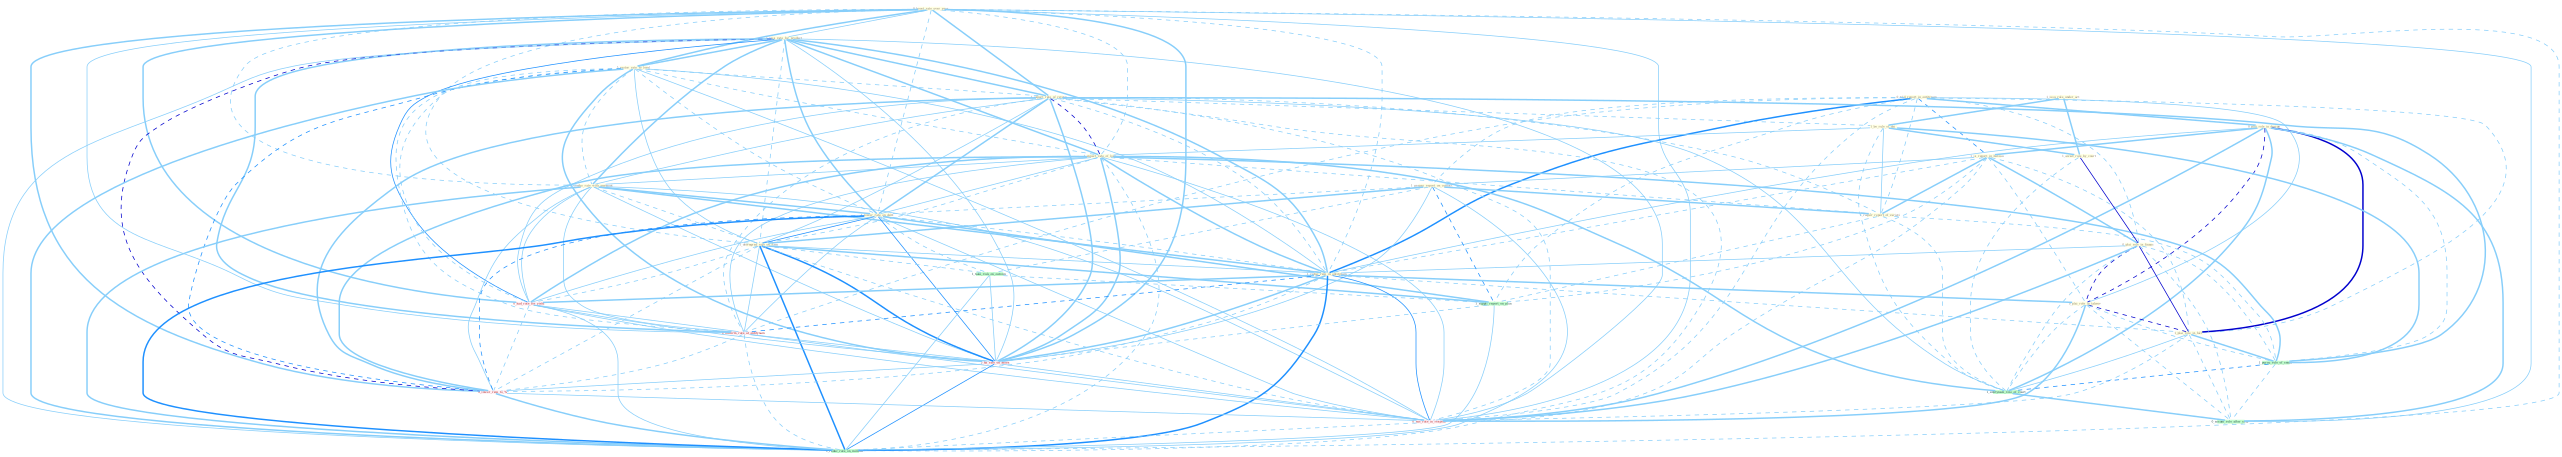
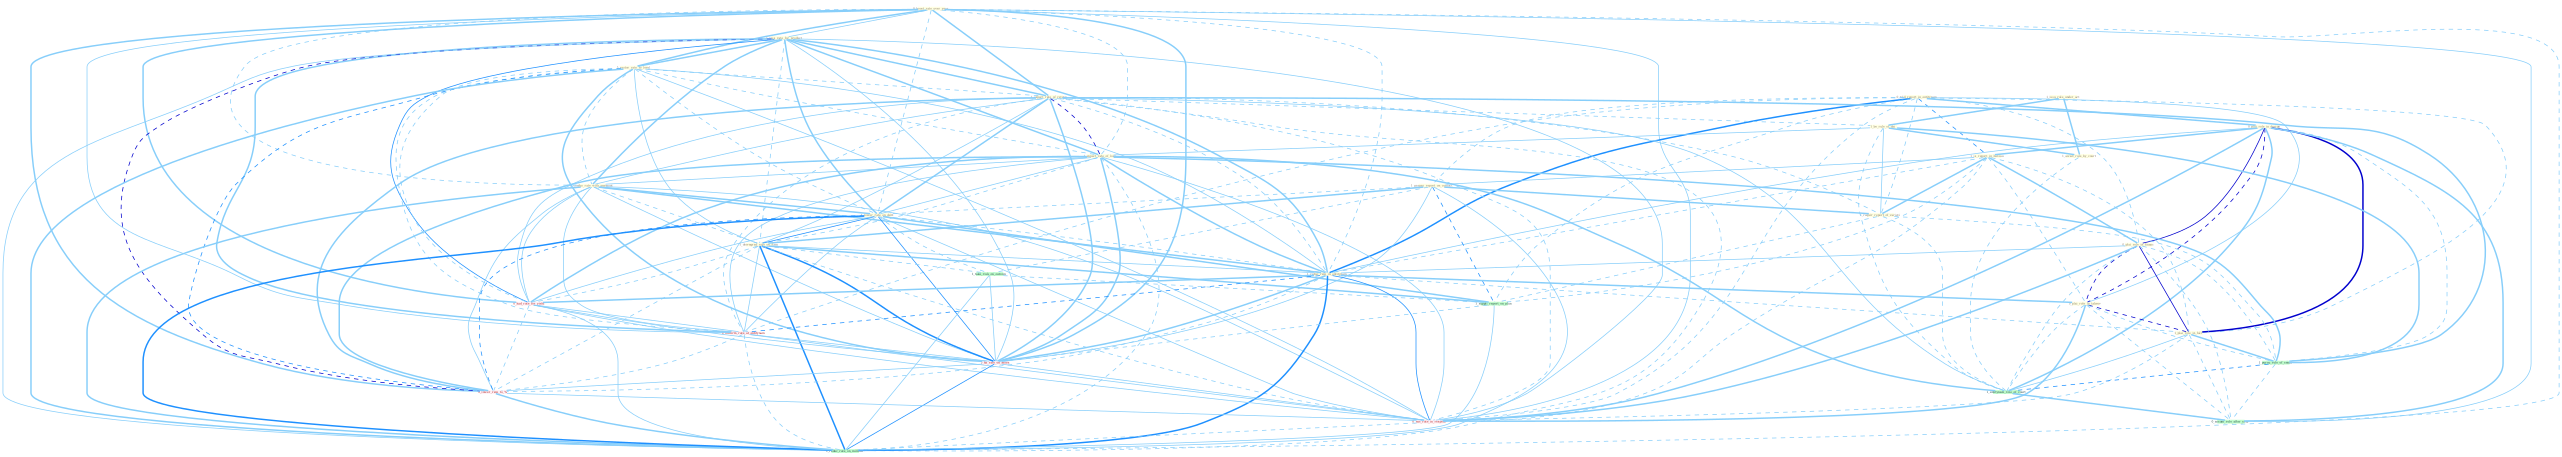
(480, 69) -> none
(1377, 177) -> none
(2106, 196) -> (2219, 203)
